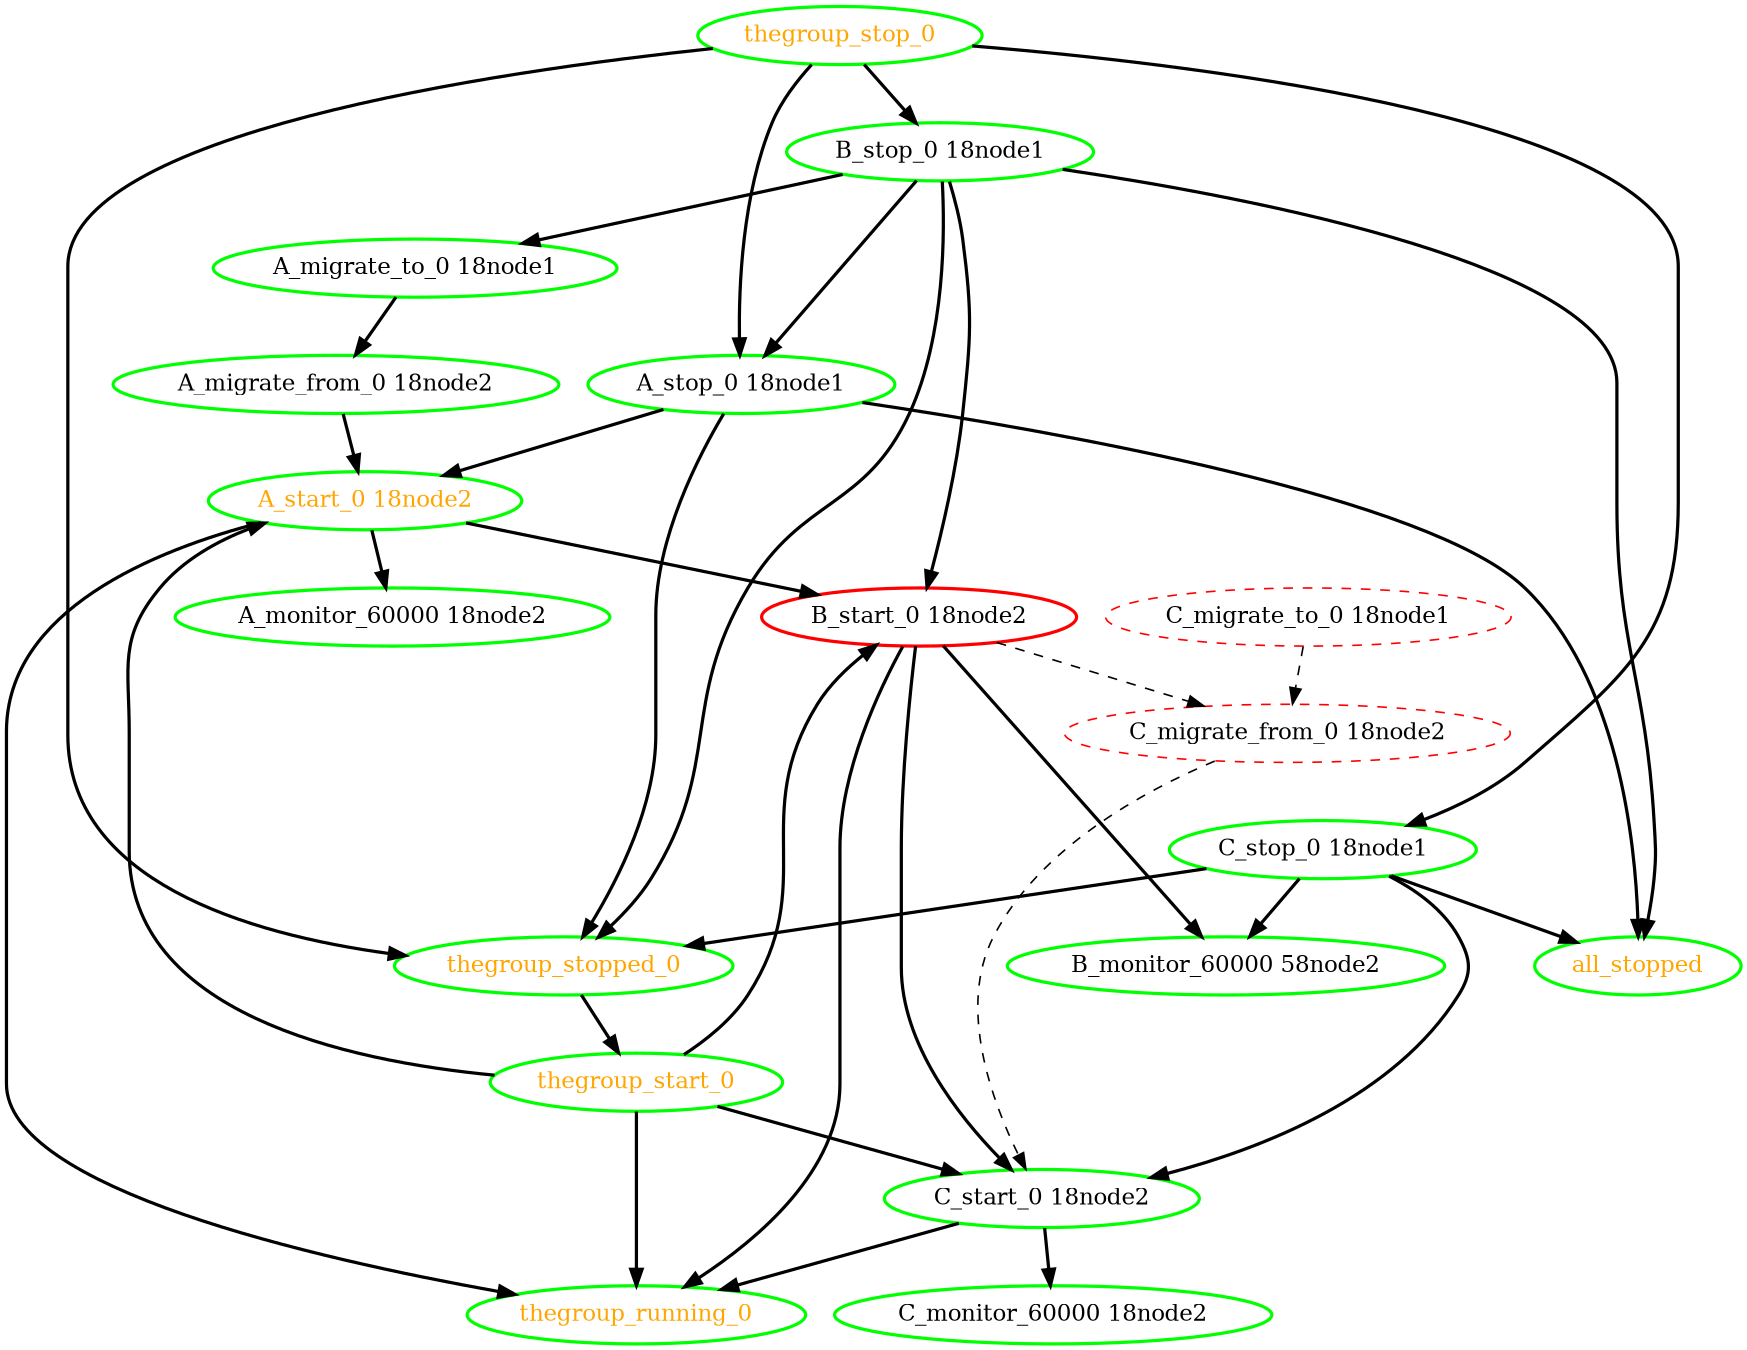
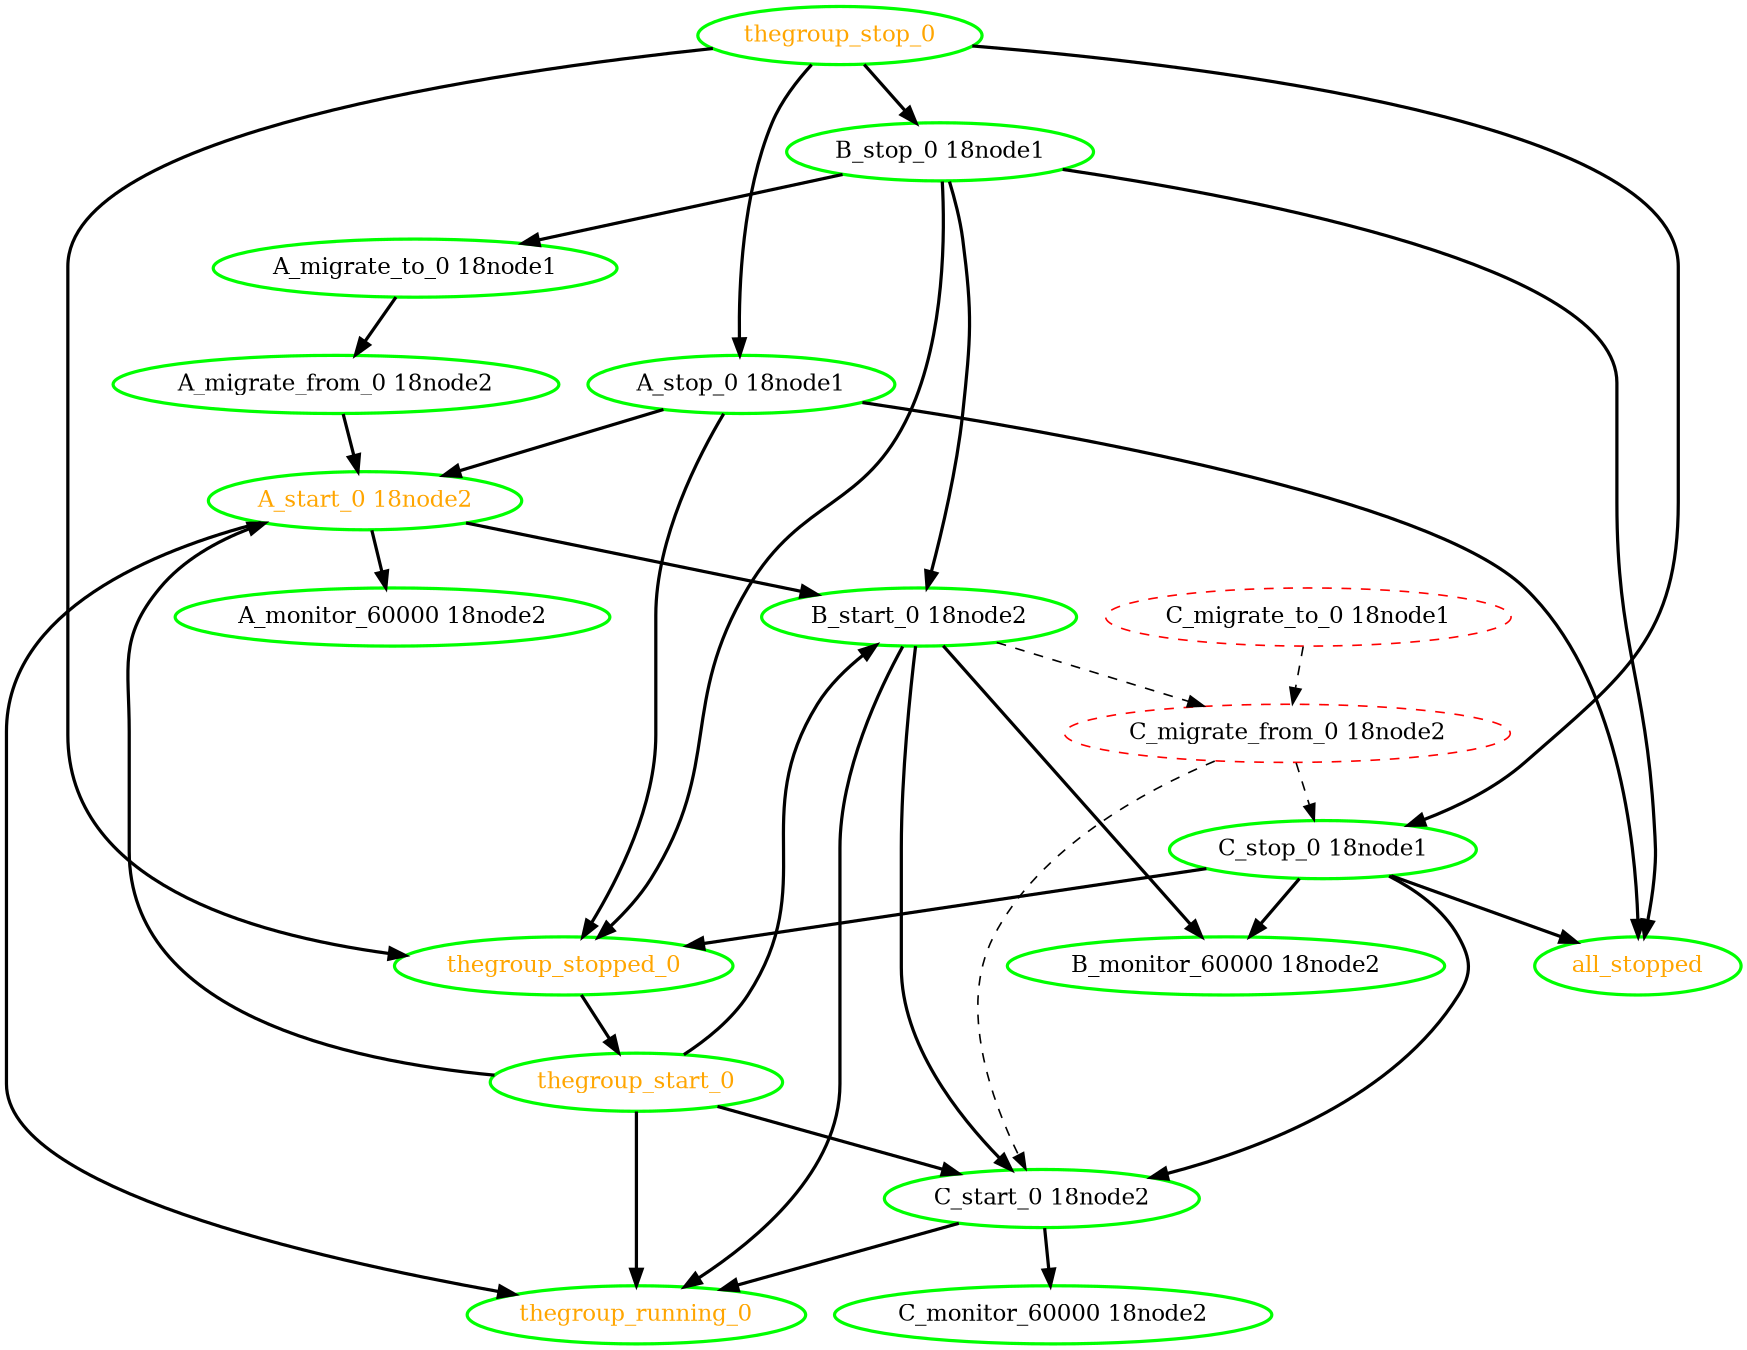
(846, 262) -> none
(919, 617) -> (919, 617)
none -> (1303, 784)
(1226, 966) -> (1226, 966)
